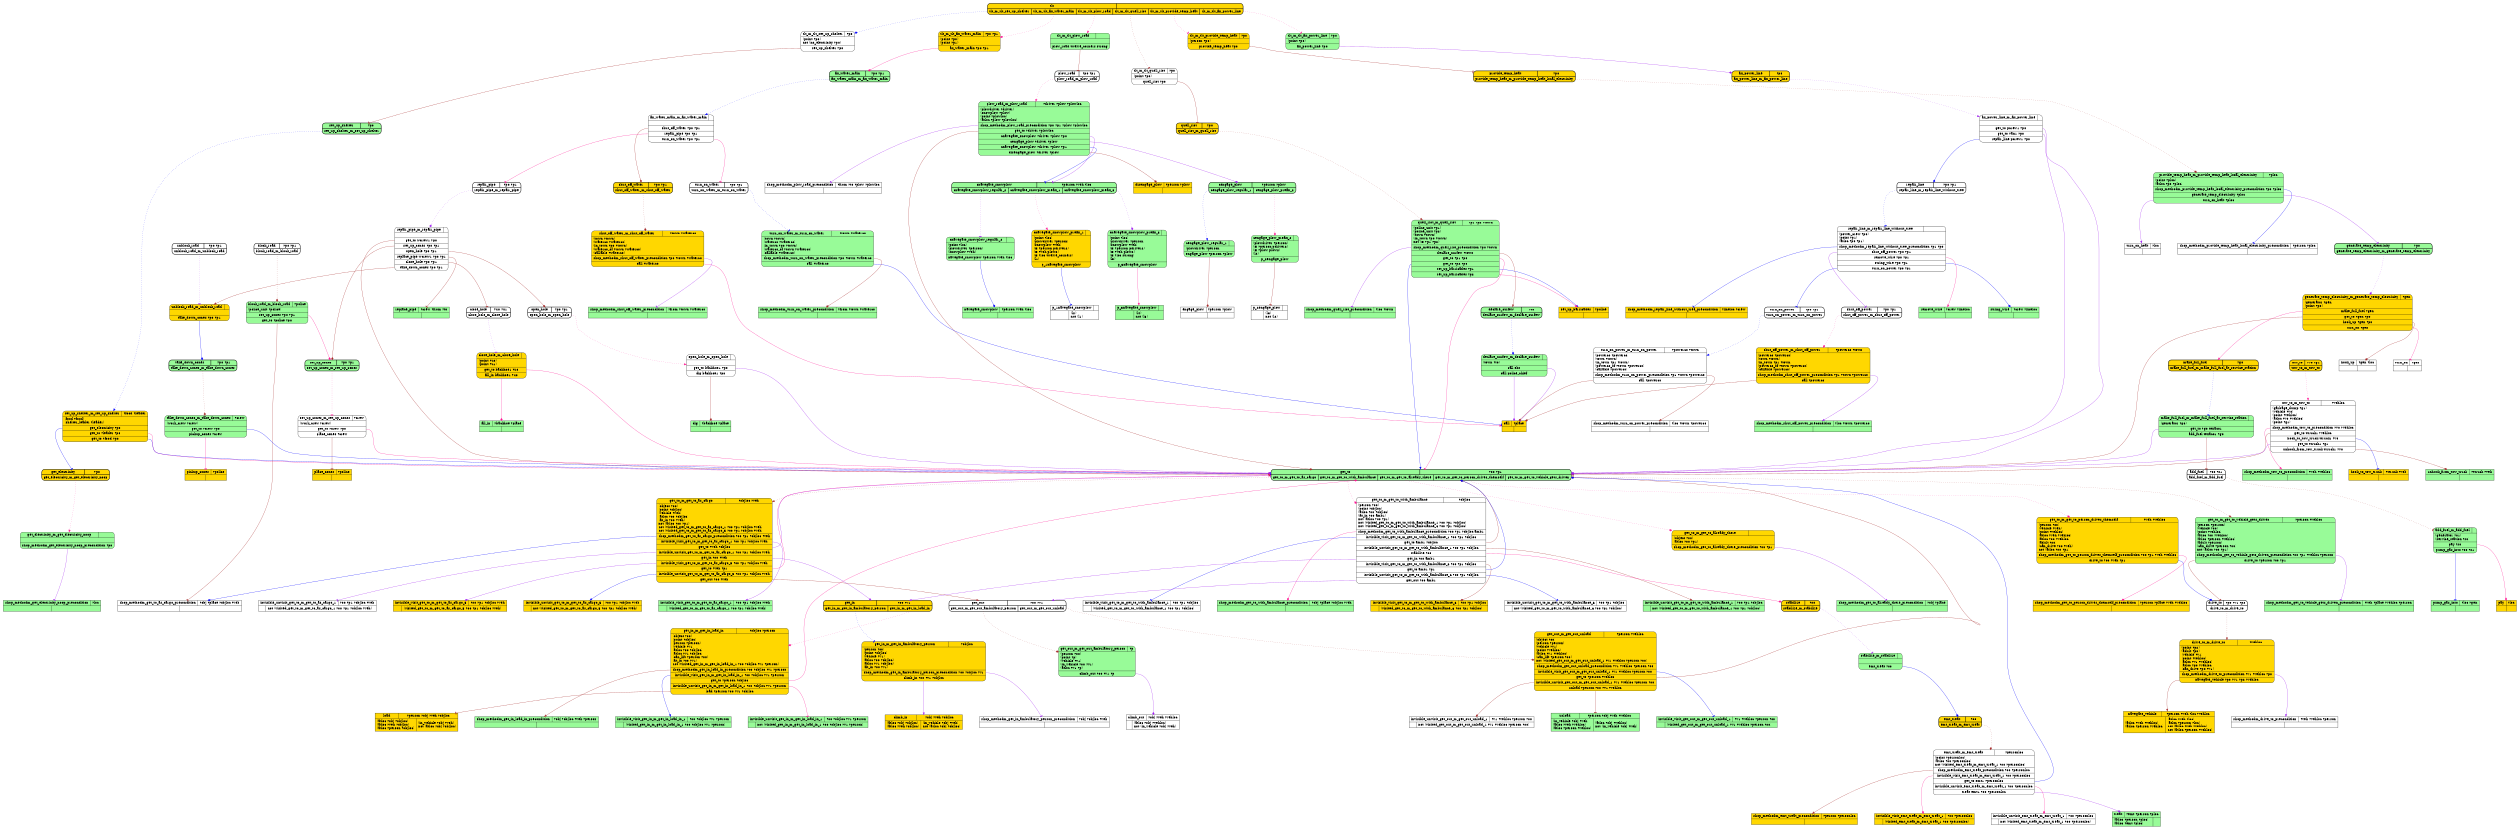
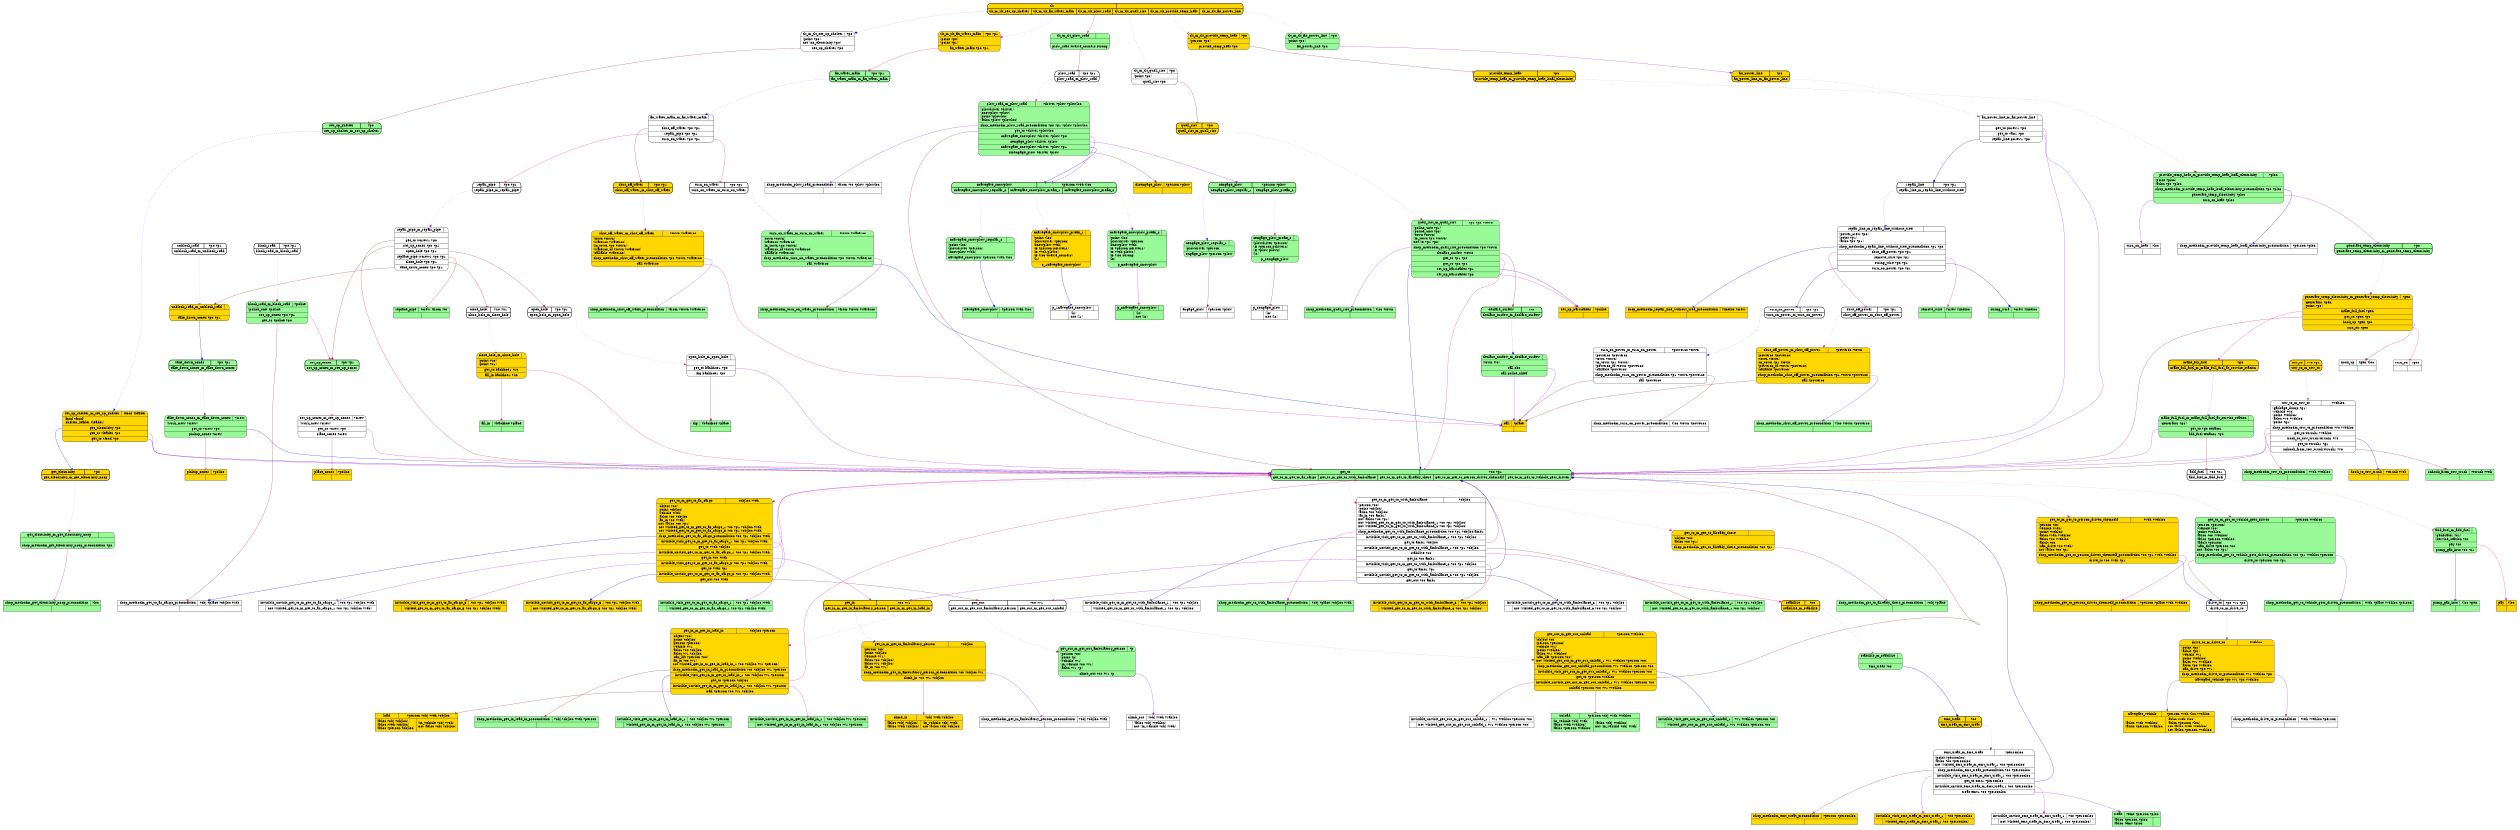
(1093, 23) -> (1093, 23)
